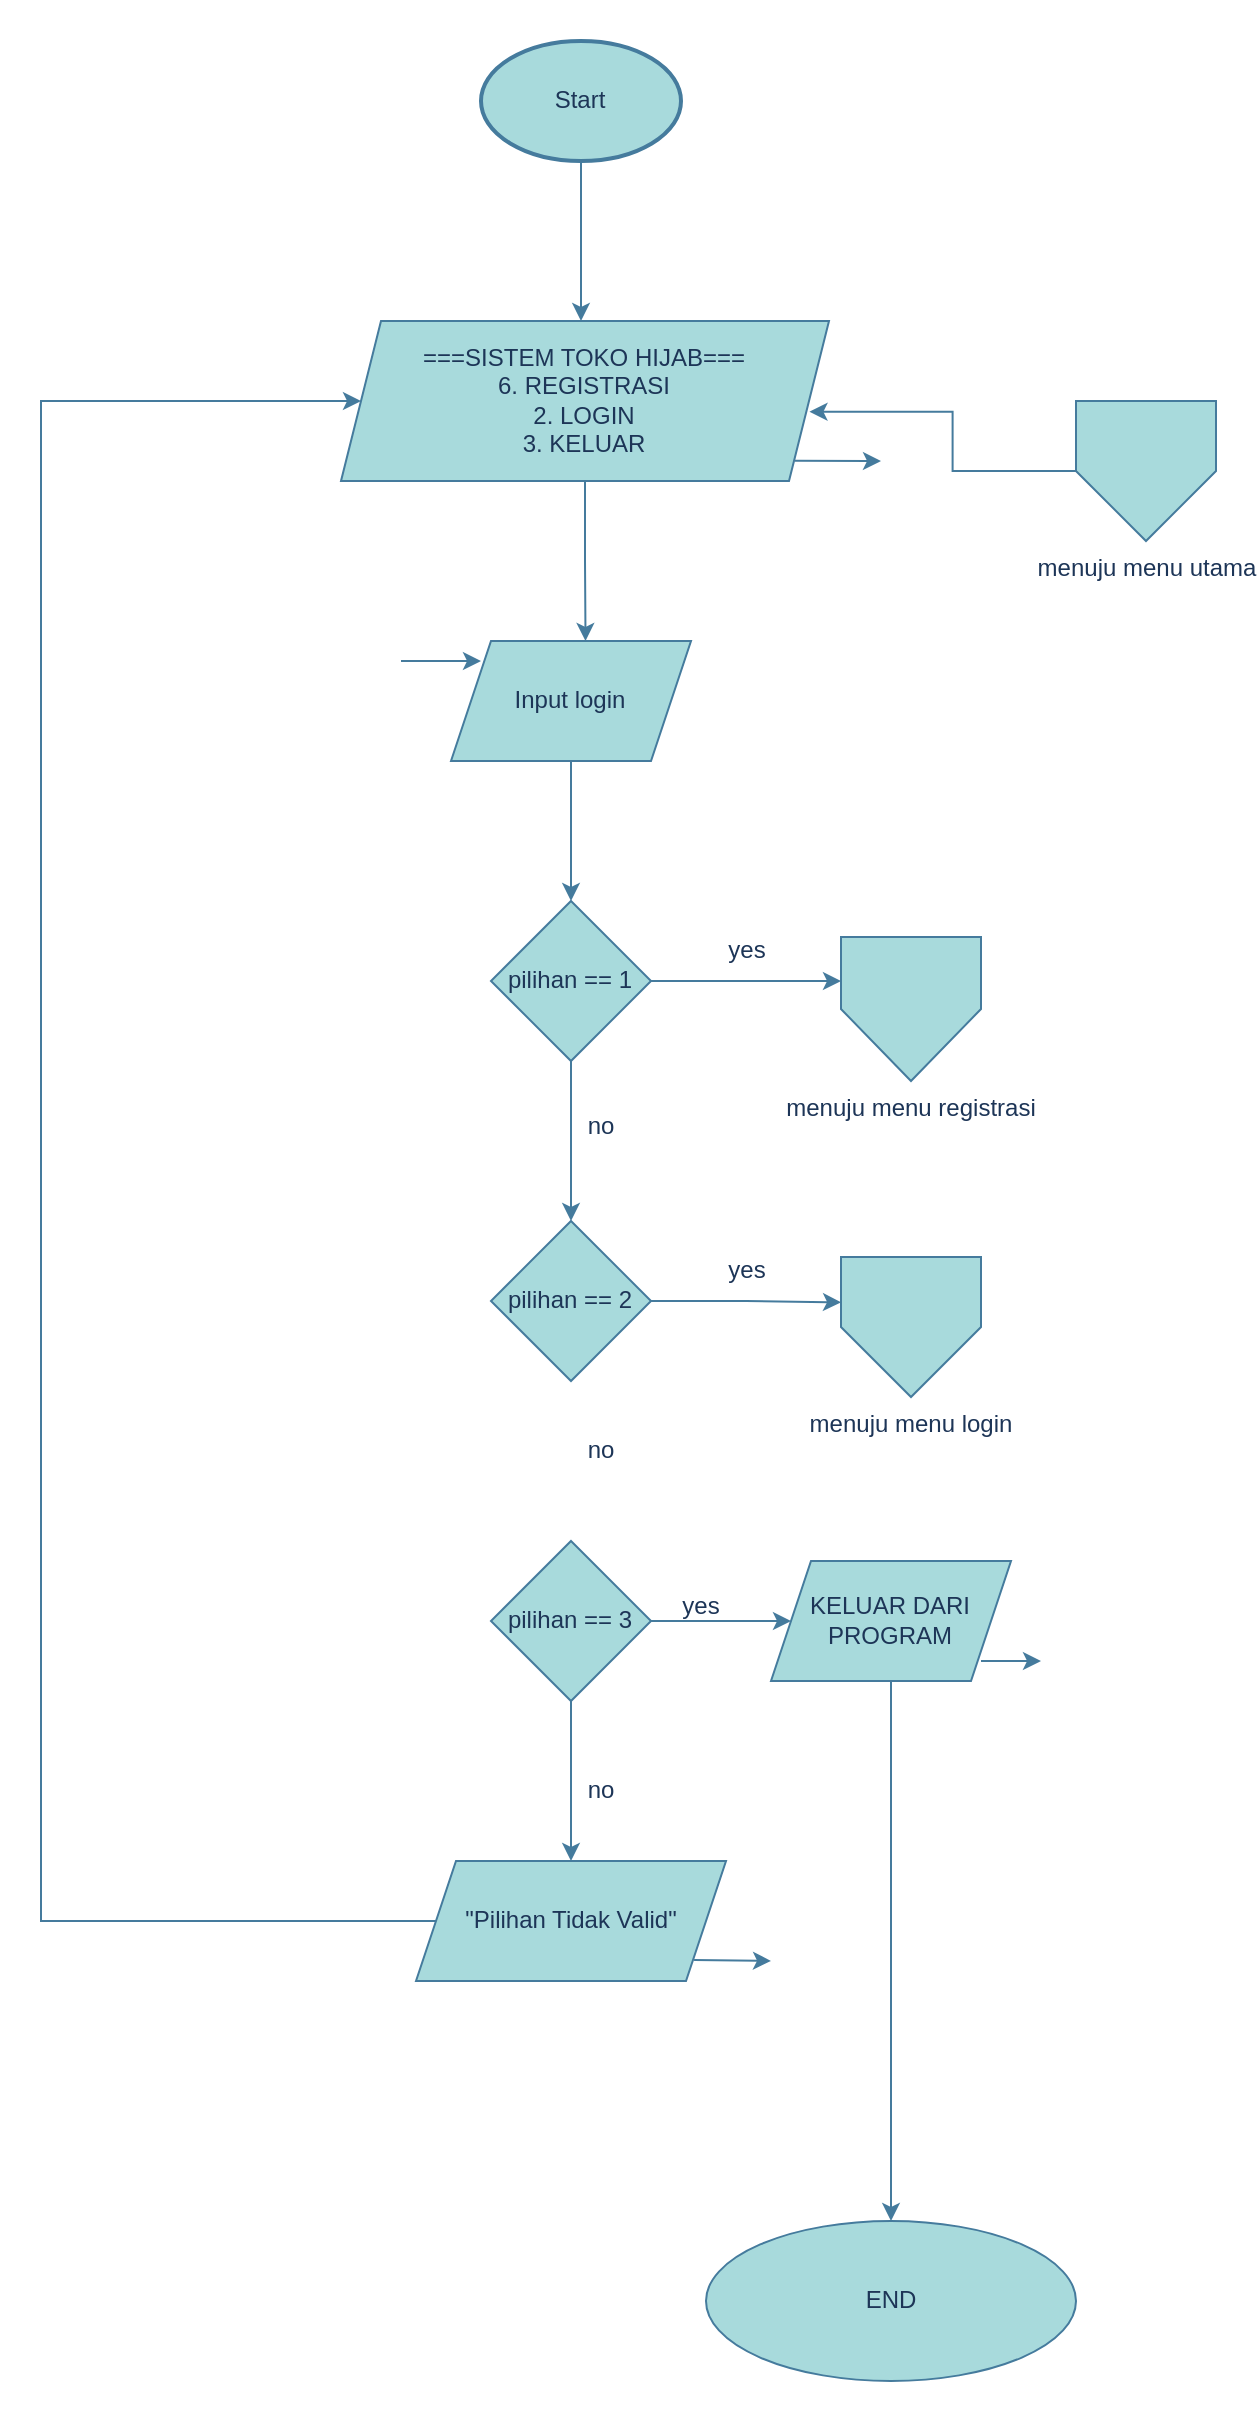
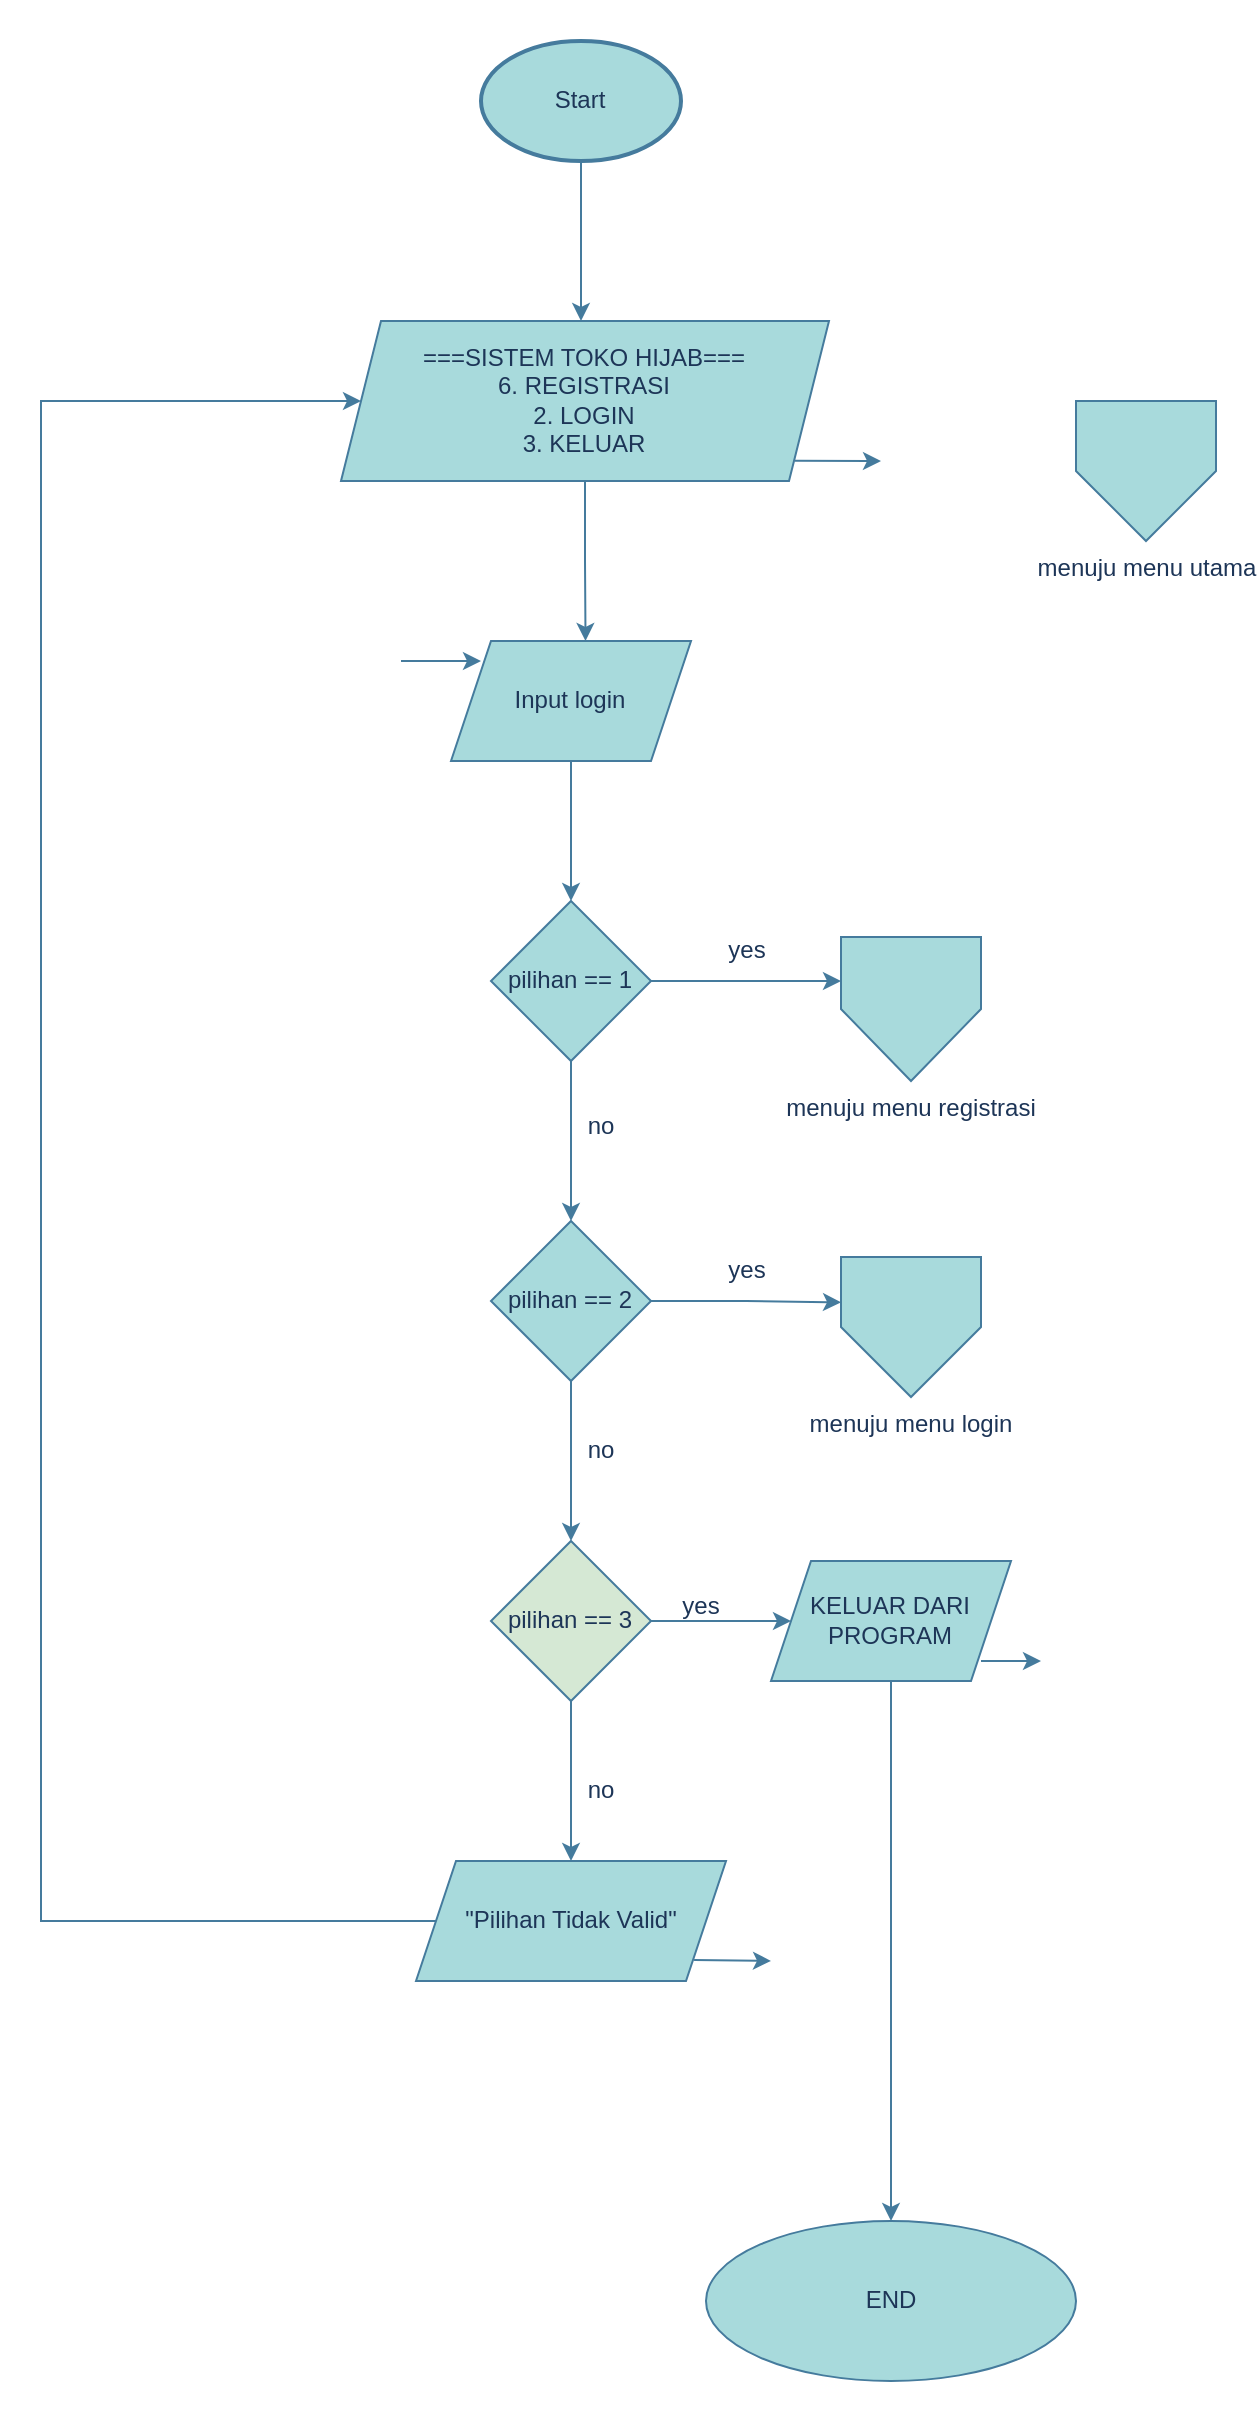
(953, 438) -> none
none -> (571, 1454)
(571, 1621) -> (571, 1621)
